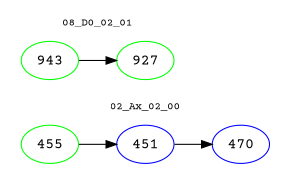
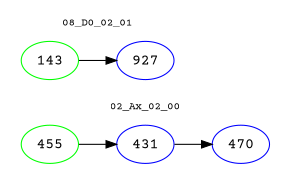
(50, 60) -> (50, 60)
(145, 60) -> (145, 60)
(145, 144) -> (145, 144)
